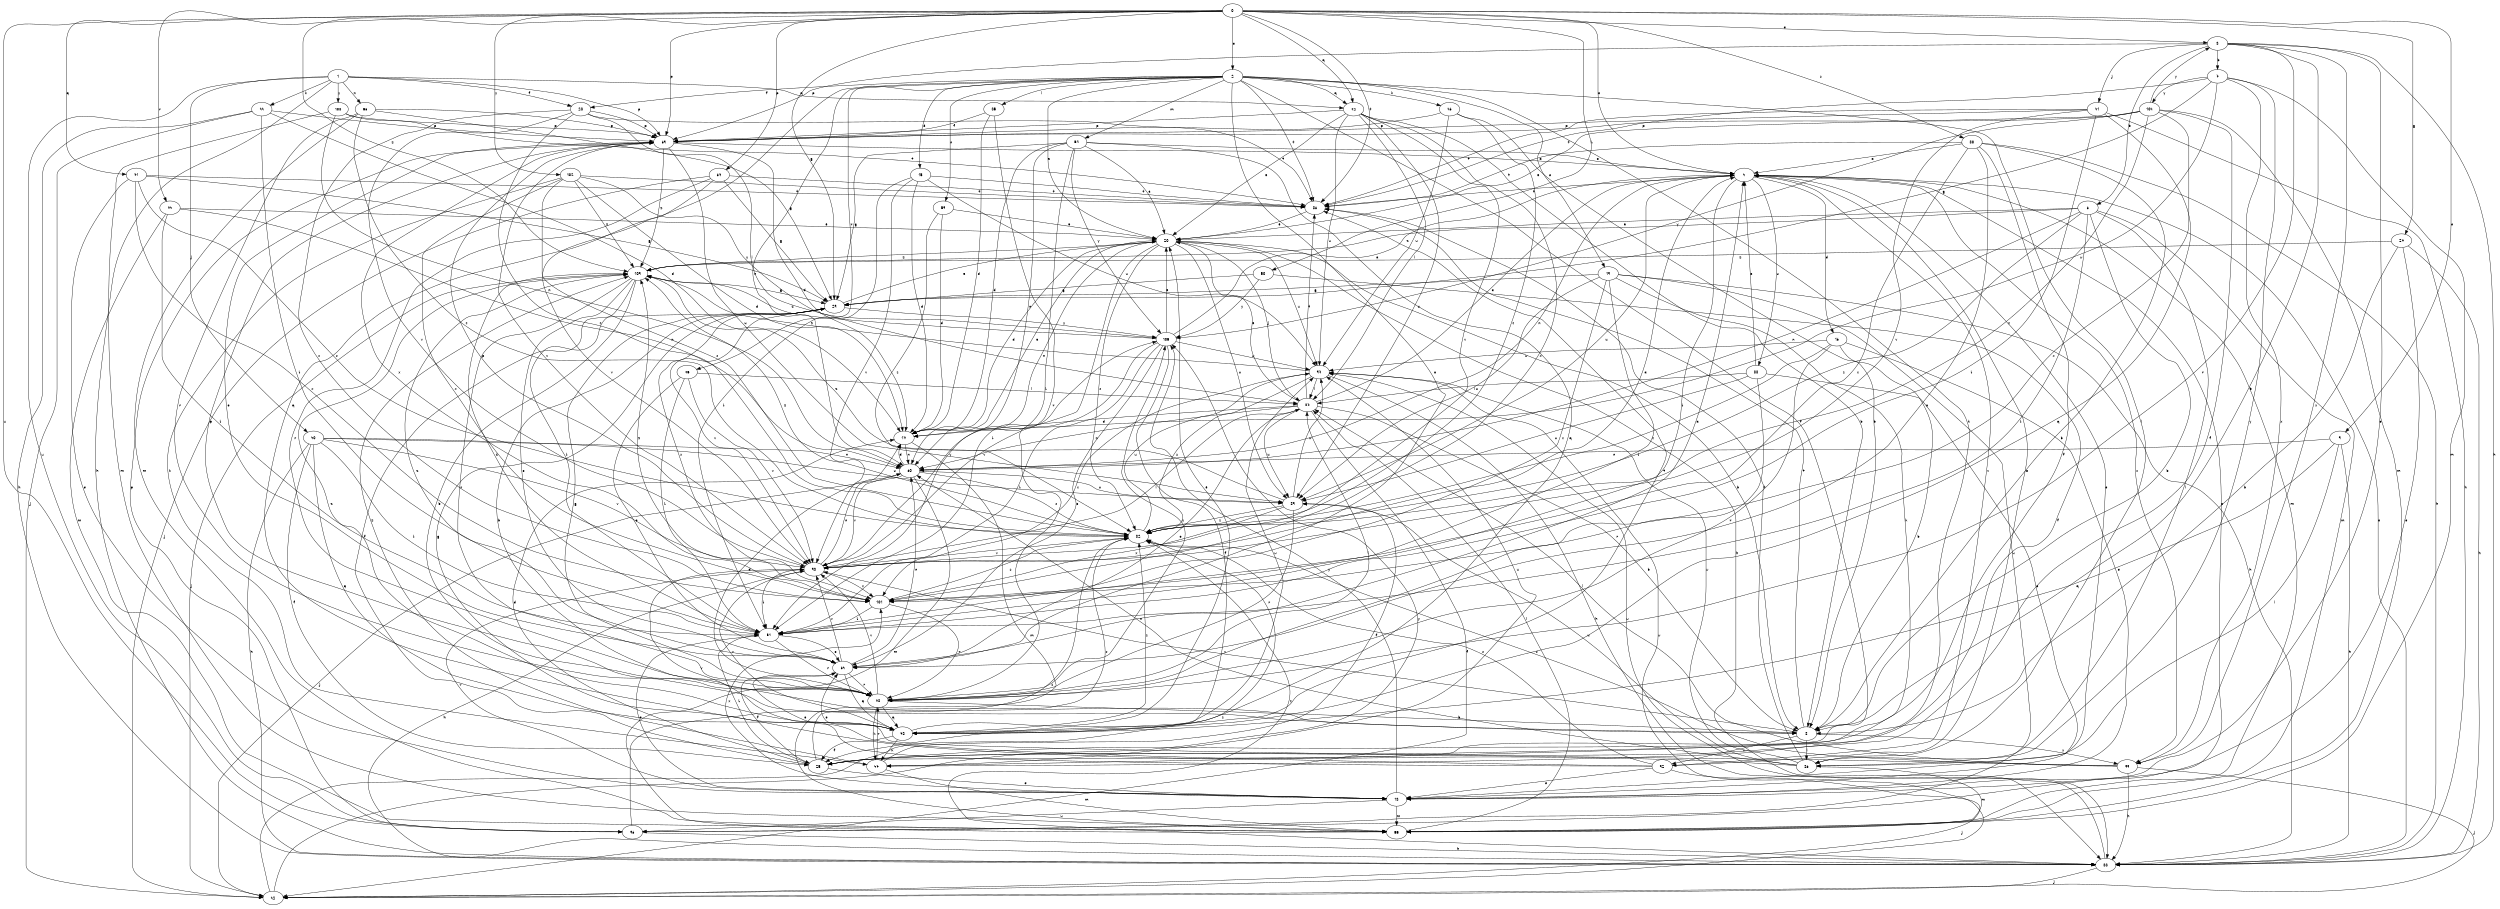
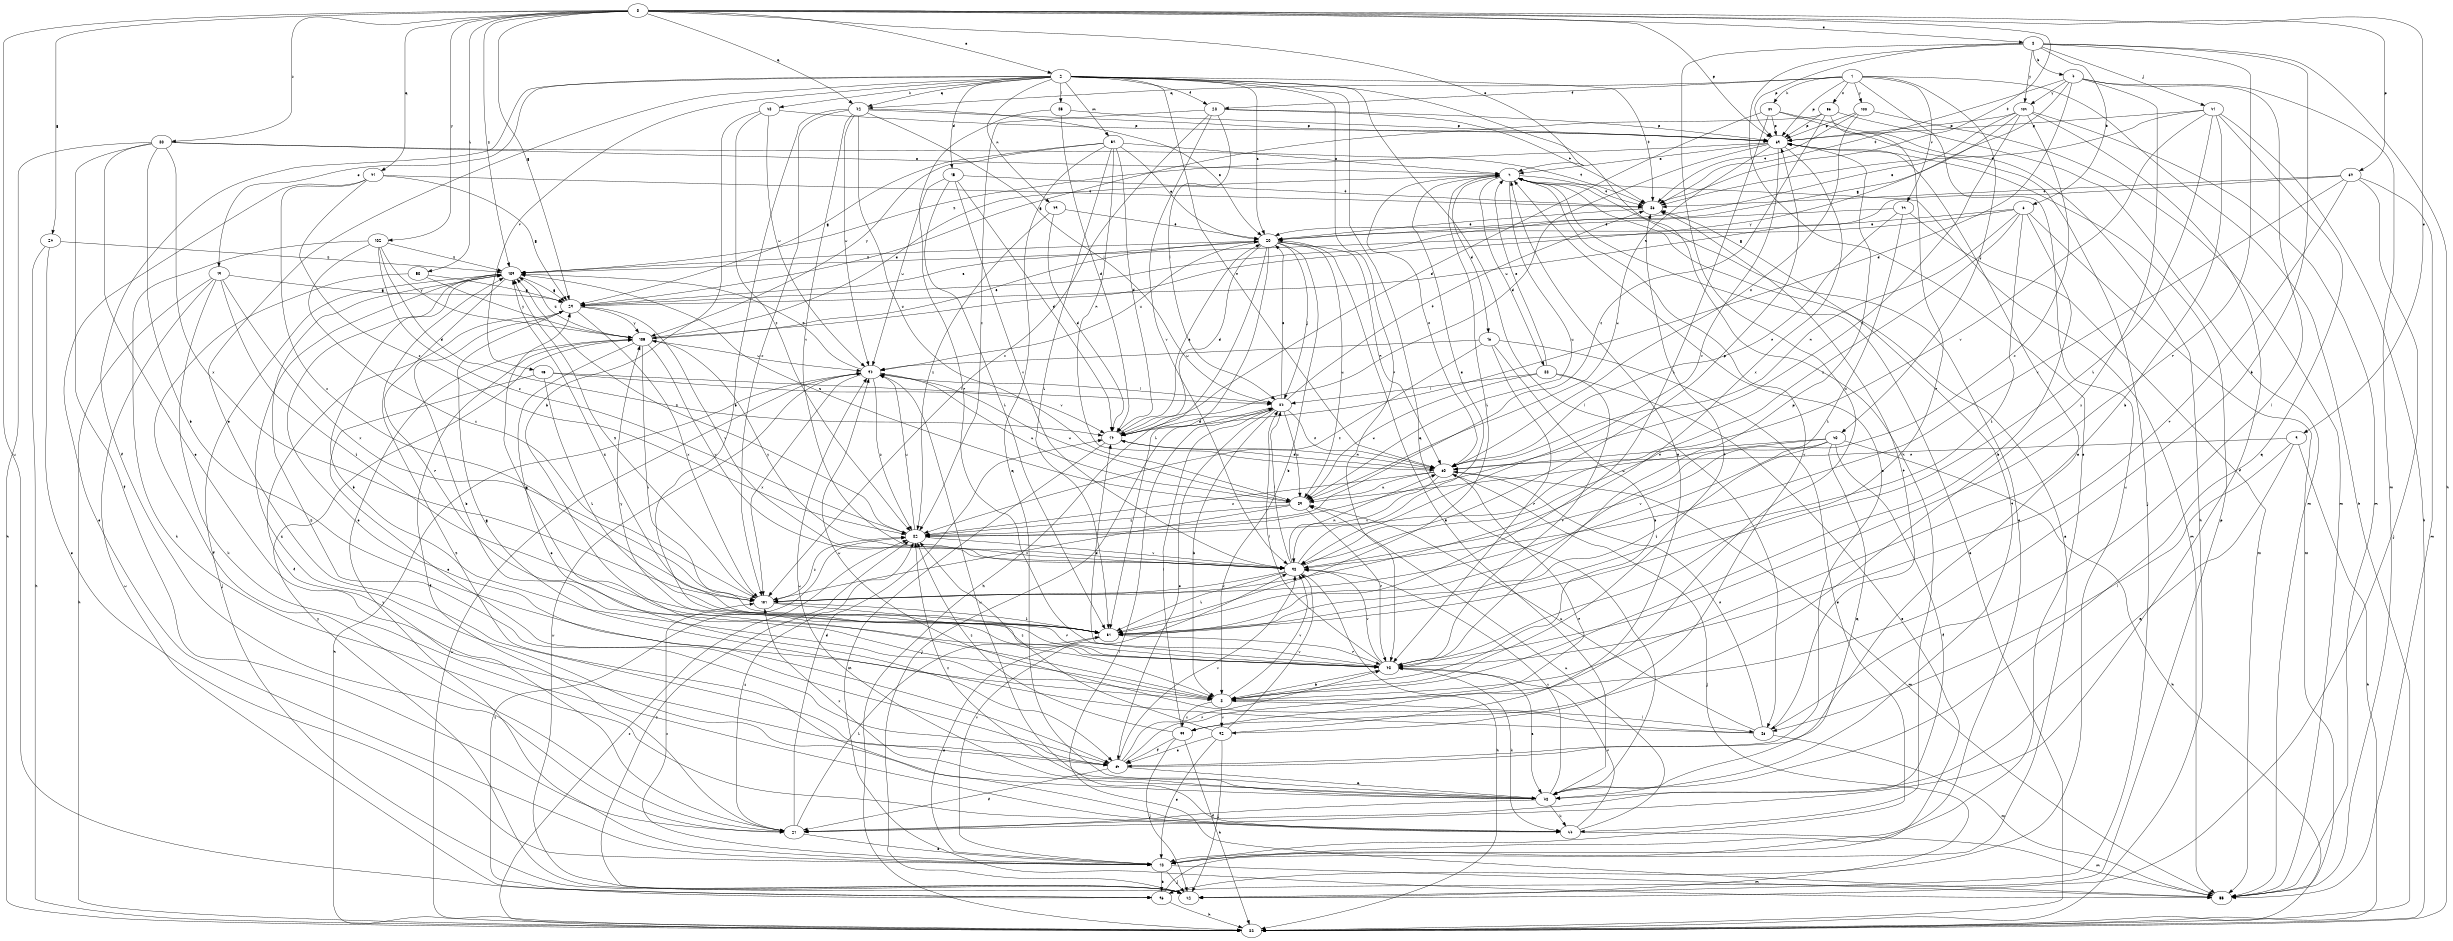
(354, 21) -> (1930, 115)
(2173, 71) -> (2029, 74)
(262, 109) -> (1770, 109)
(1450, 109) -> (770, 109)
(954, 126) -> (1459, 126)
(941, 193) -> none
(943, 208) -> (1056, 208)
(2081, 257) -> (1879, 257)
none -> (1363, 258)
(1515, 265) -> none
(2109, 365) -> none
(1099, 386) -> none
(1451, 398) -> (1085, 466)
(2251, 421) -> (2272, 405)
(755, 456) -> (844, 392)
(569, 470) -> none
none -> (2427, 551)
(2145, 569) -> (1850, 562)
(2147, 576) -> none
(1377, 635) -> (1566, 668)
(811, 641) -> none
(1467, 651) -> (922, 651)
(827, 717) -> (1158, 750)
(893, 717) -> (1533, 734)
(818, 767) -> (794, 832)
none -> (1116, 782)
(1062, 816) -> (1163, 882)
(1193, 895) -> (1176, 882)
